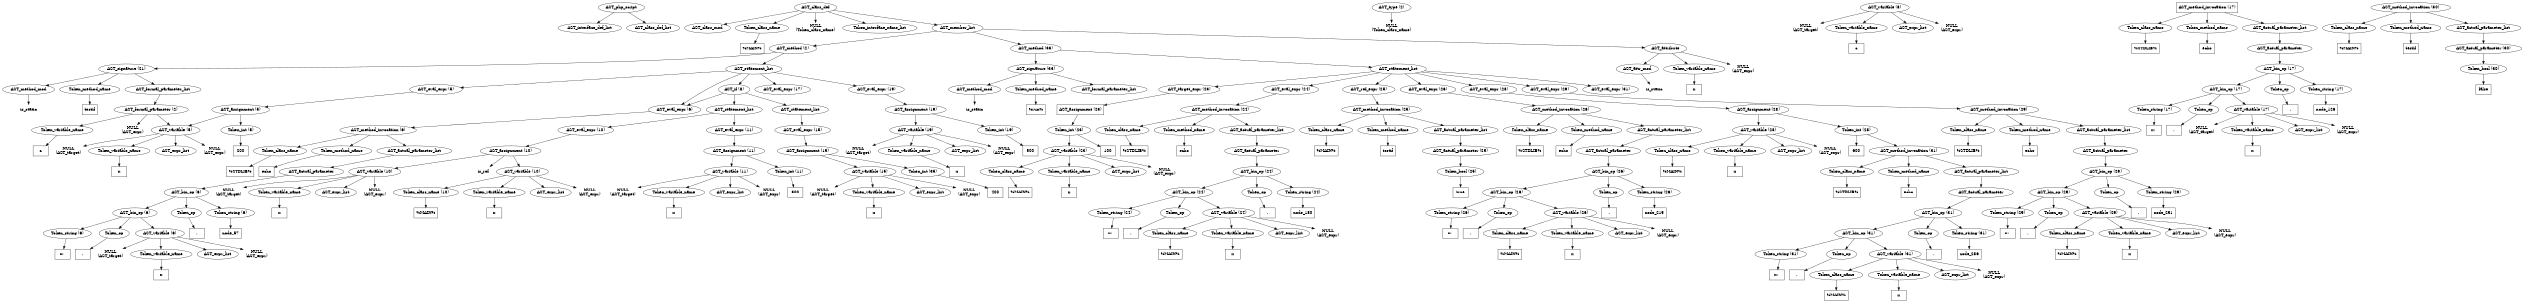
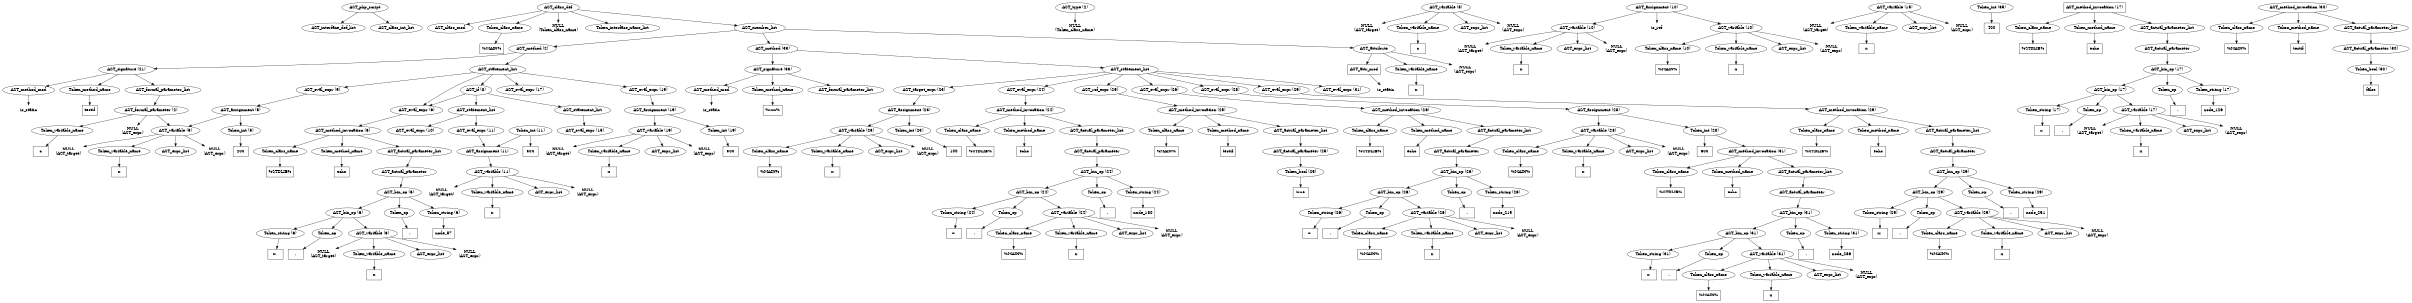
(653, 28) -> (396, 28)
(1637, 69) -> (1364, 70)
(1080, 110) -> (909, 110)
(1069, 139) -> (884, 120)
(550, 140) -> none
(808, 151) -> none
(761, 161) -> (510, 140)
